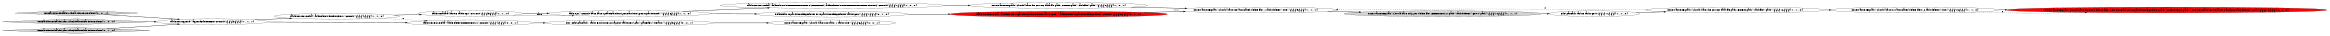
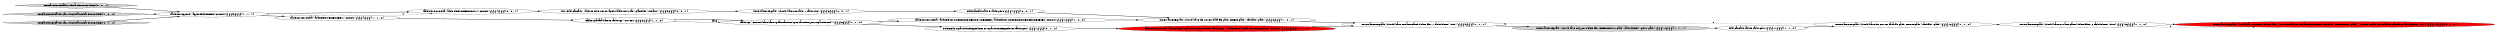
none -> (1000, 11)
